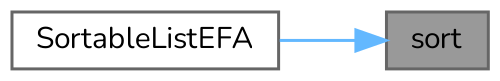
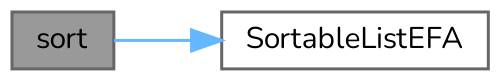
(318, 40) -> (152, 40)
